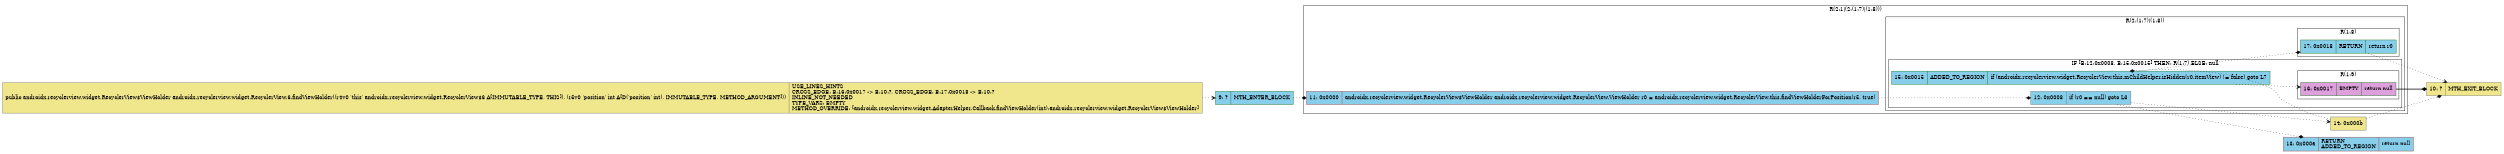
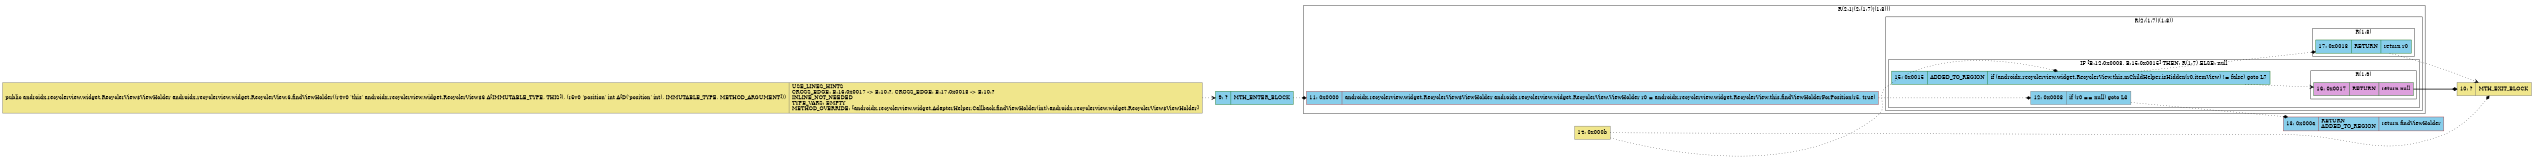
(2349, 89) -> (2364, 89)
(2268, 116) -> none
(2396, 144) -> (2411, 124)
